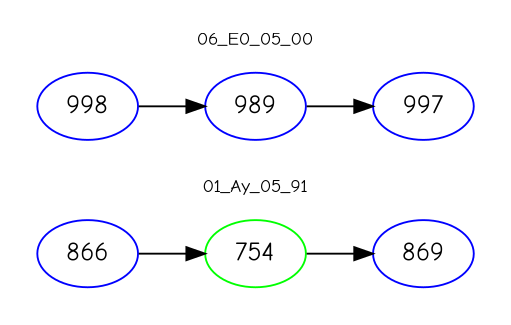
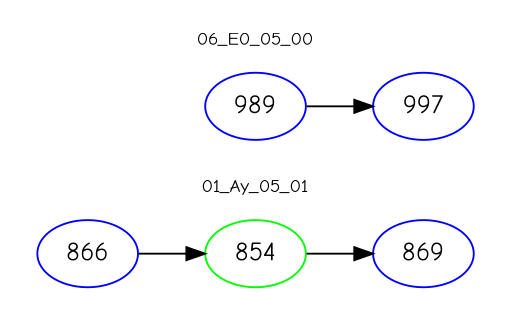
(88, 106) -> none
(256, 187) -> (256, 187)
(256, 254) -> (256, 254)
